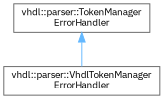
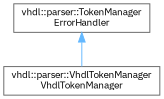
(82, 81) -> (82, 81)
